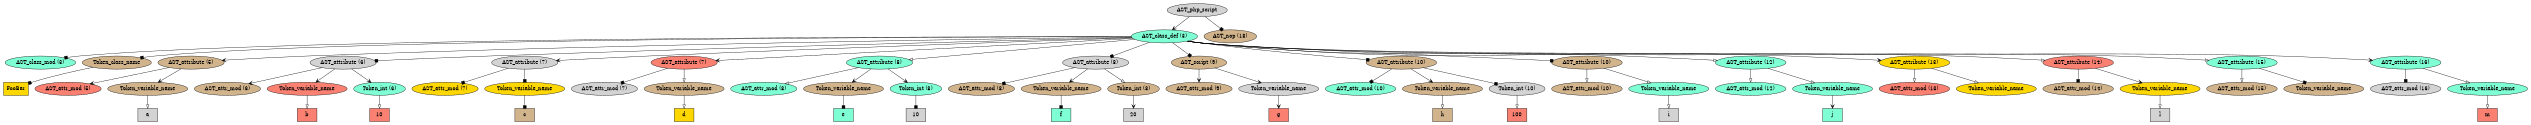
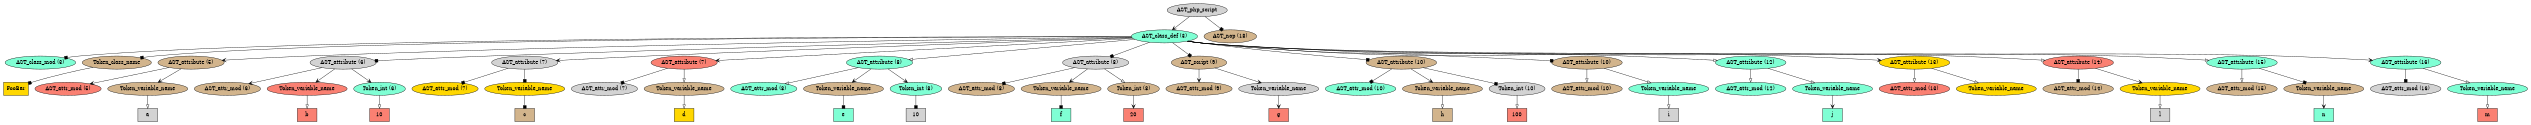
(1134, 115) -> (1134, 115)
none -> (2324, 115)
